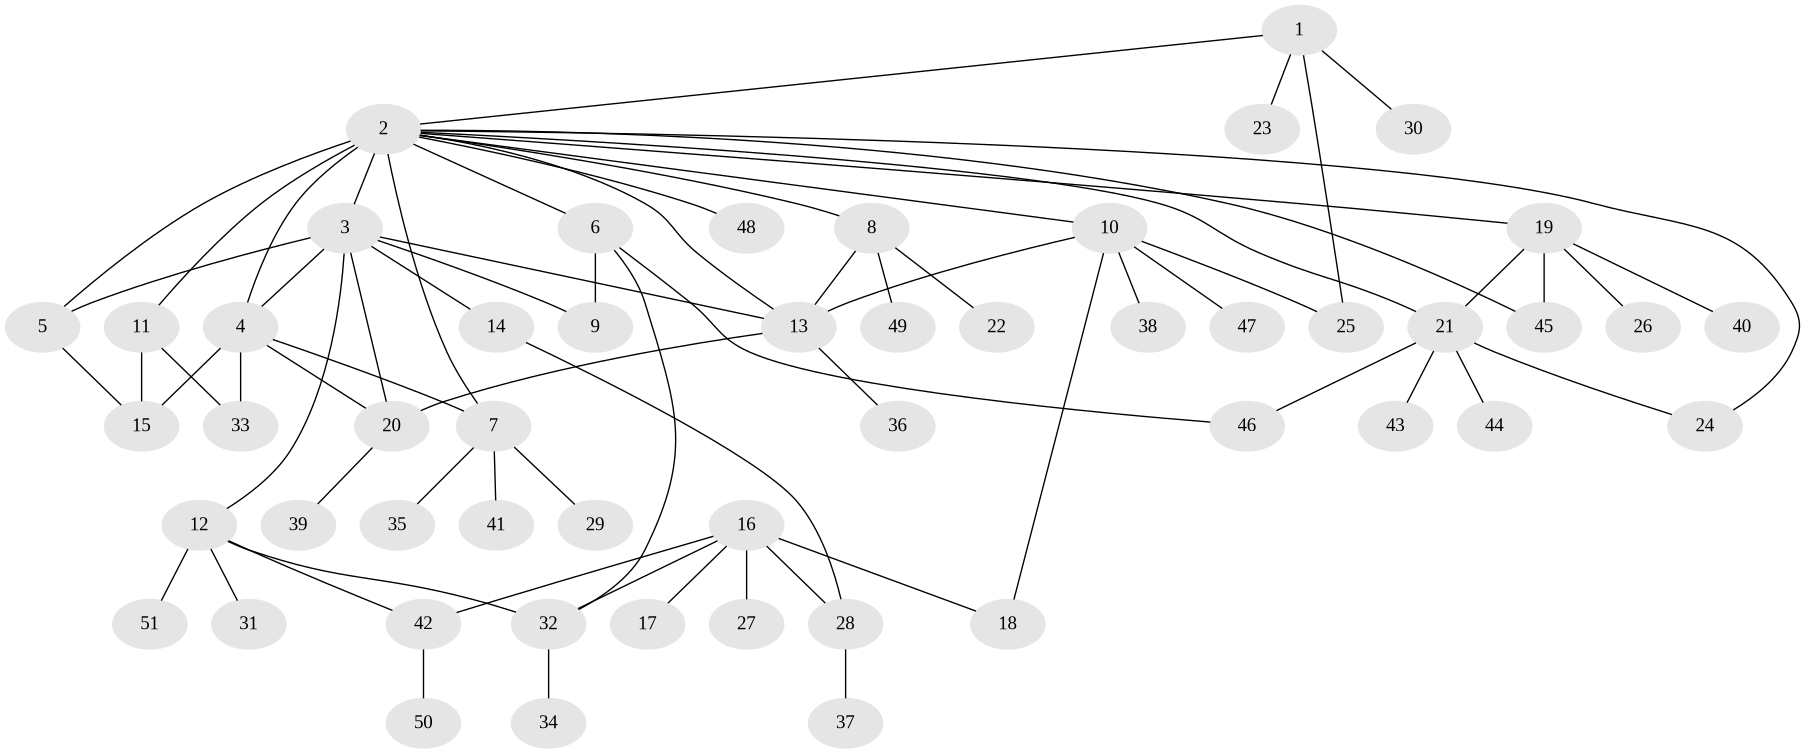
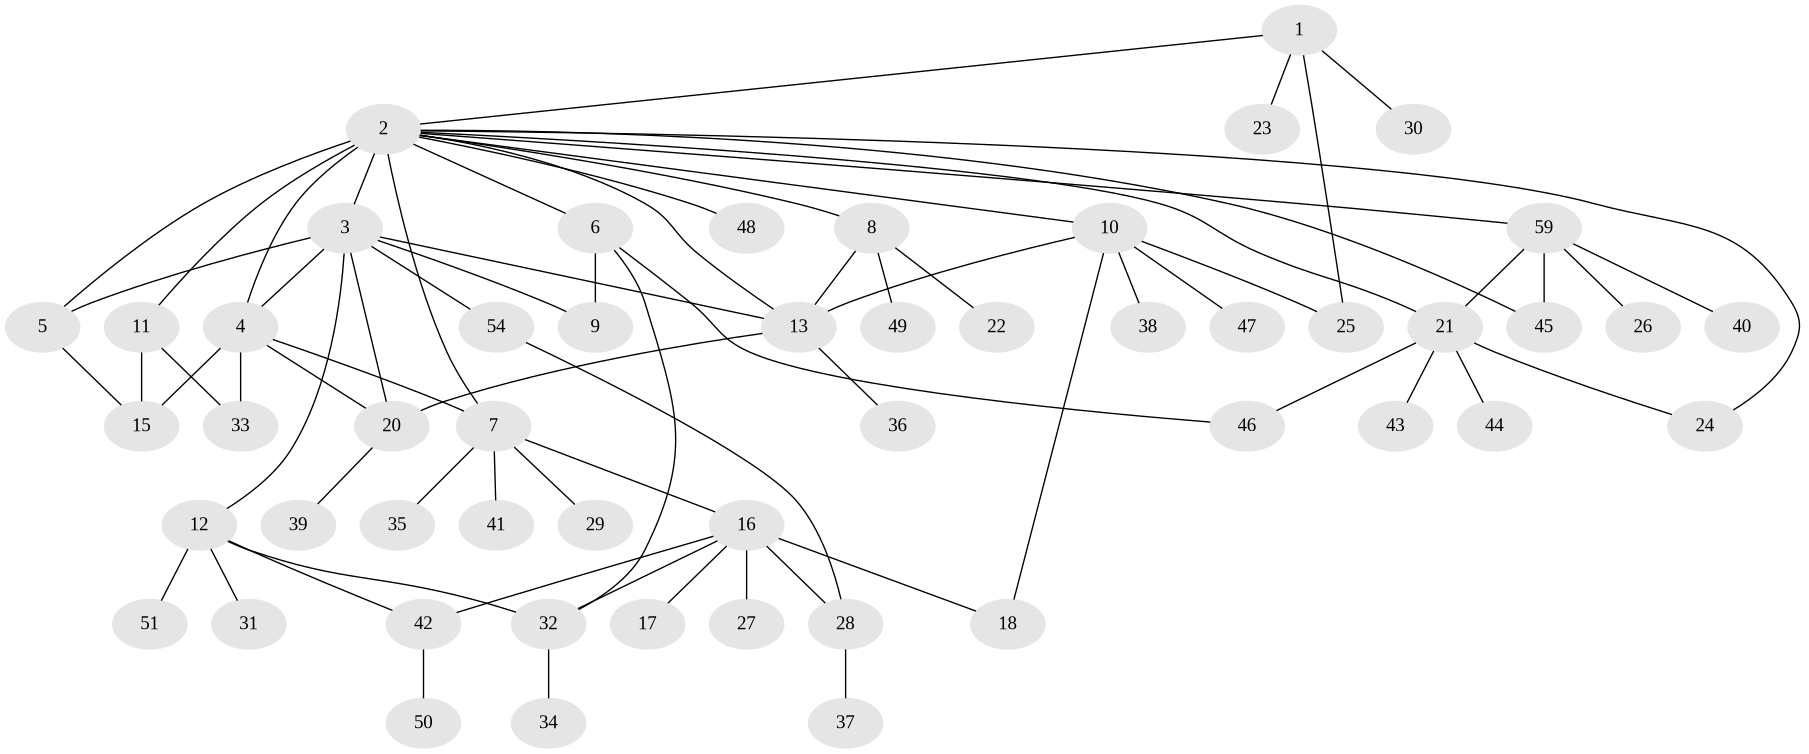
(1544, 228) -> (1544, 228)
(496, 327) -> (496, 327)
none -> (620, 476)
